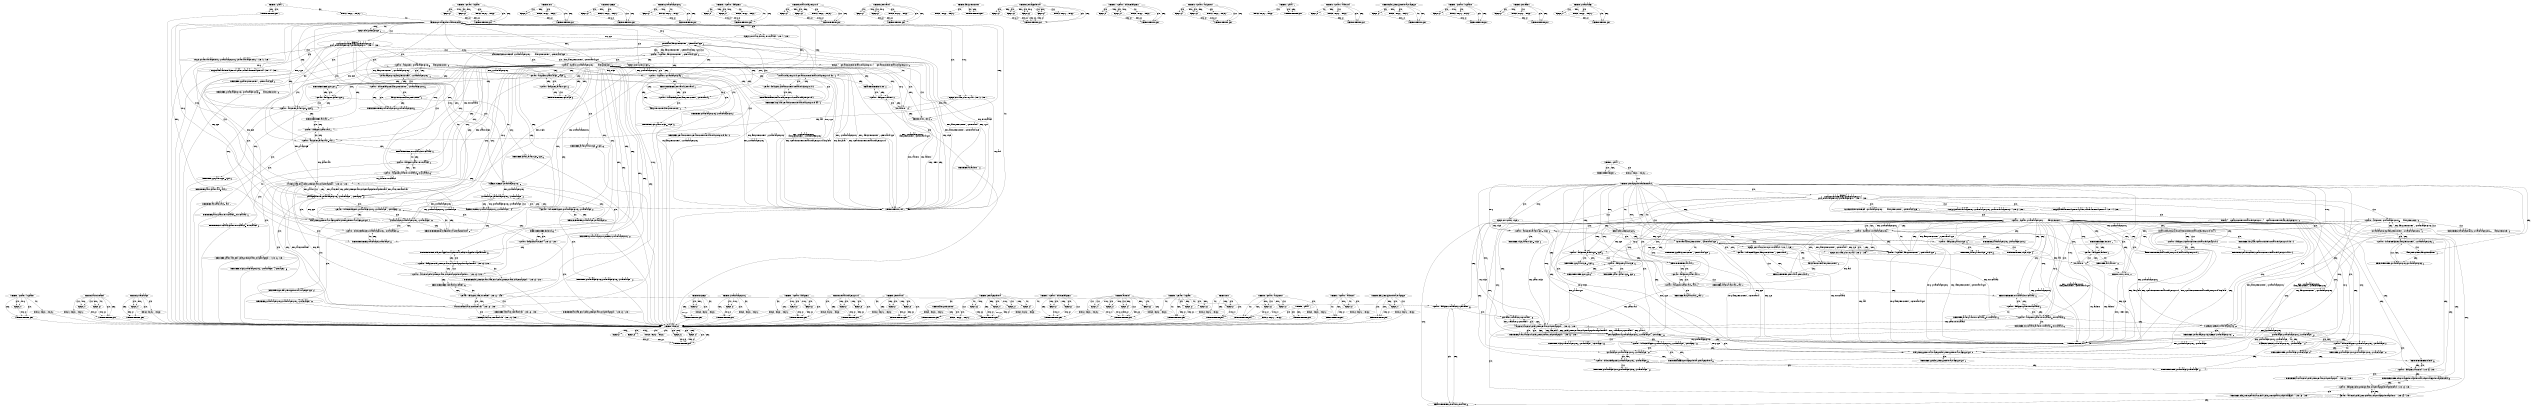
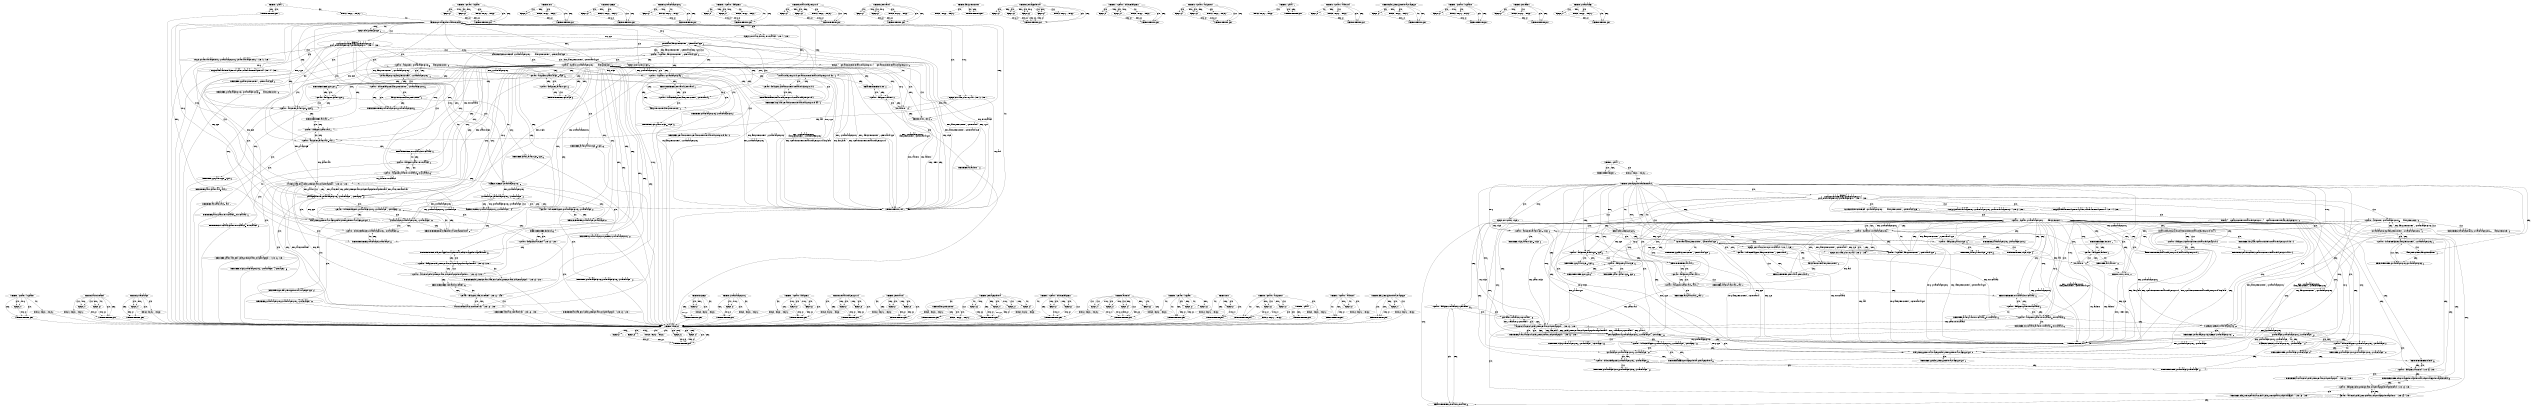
(948, 298) -> (1489, 311)
(497, 318) -> none
